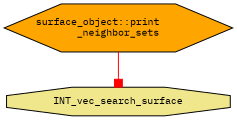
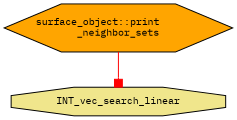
(118, 102) -> (118, 102)
